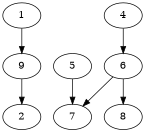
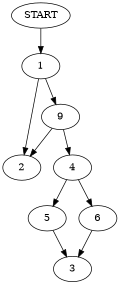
none -> (41, 15)
none -> (32, 113)
(73, 117) -> (73, 269)
(123, 117) -> none
none -> (66, 139)
none -> (61, 190)
